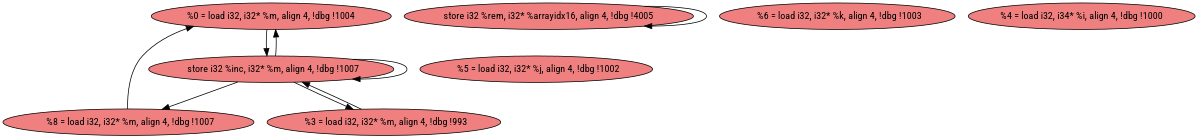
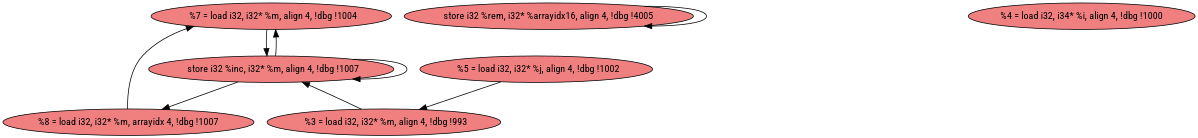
(271, 16) -> (271, 16)
(837, 16) -> none
(320, 95) -> (464, 94)
(128, 122) -> (128, 122)
